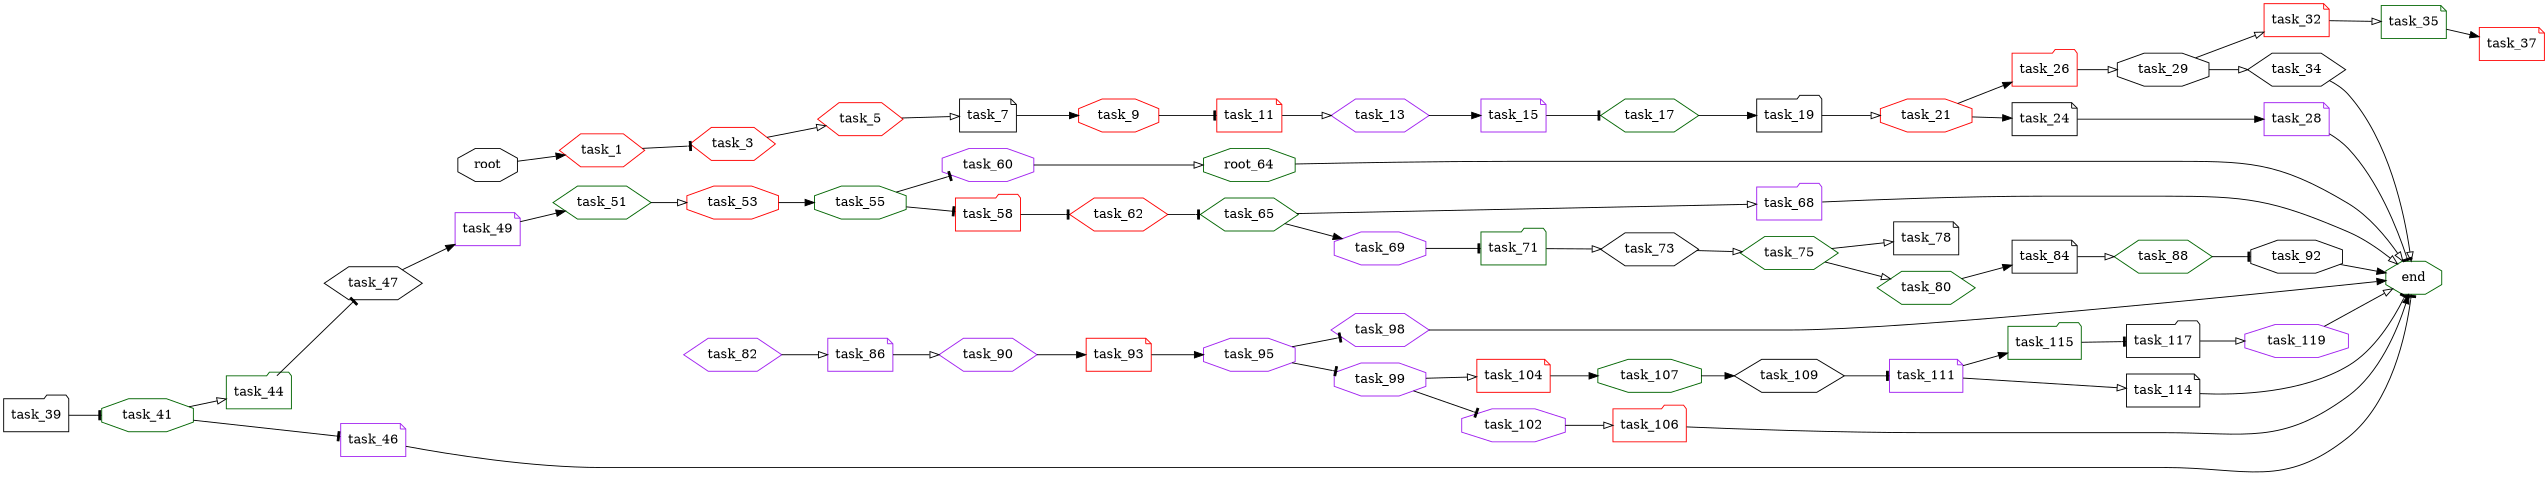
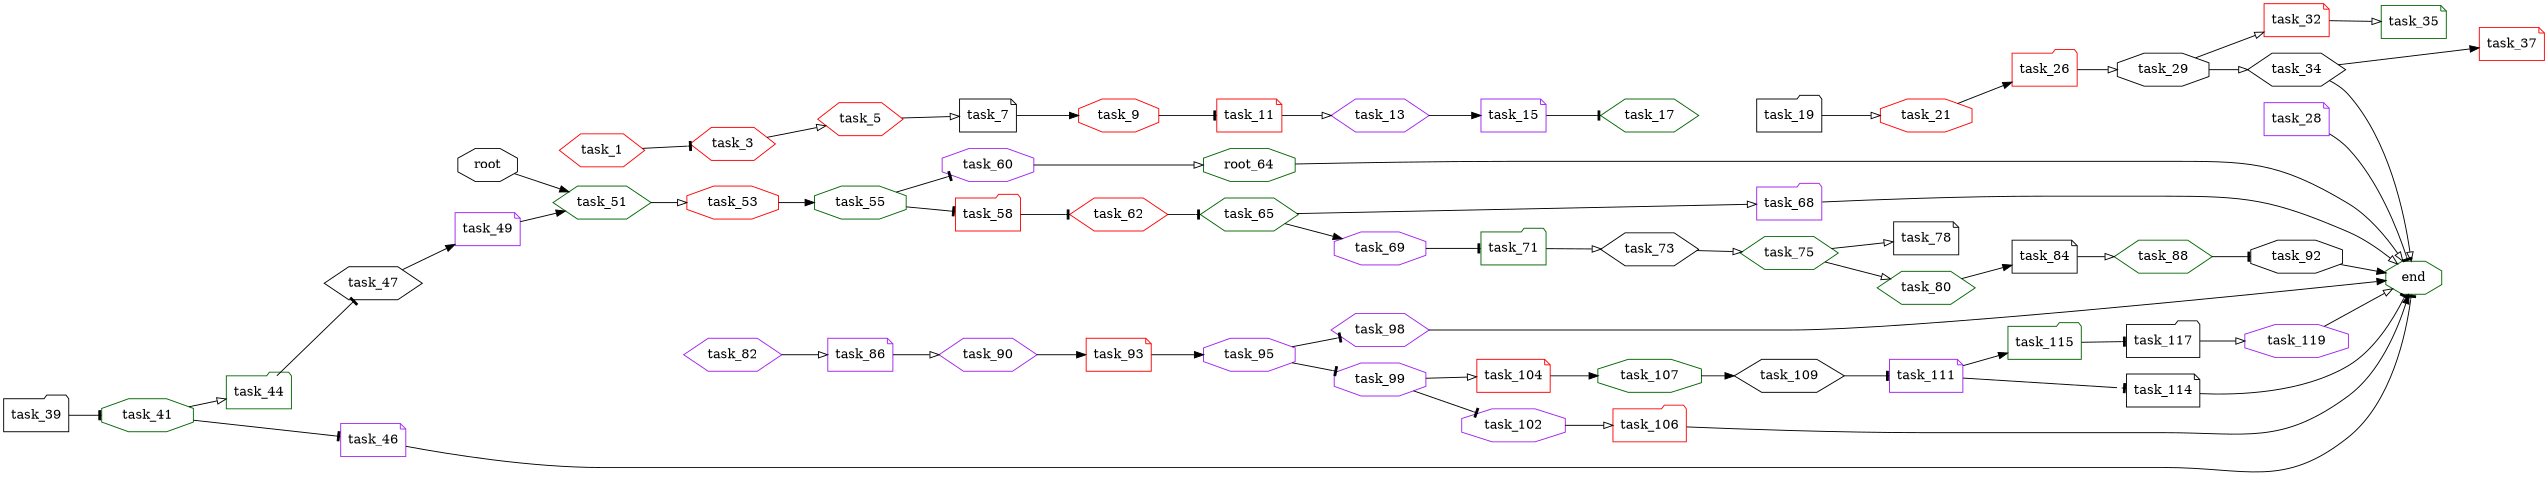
(2458, 32) -> (2404, 57)
(1723, 116) -> none
(2045, 119) -> none
(537, 159) -> (537, 181)
(2040, 383) -> (2040, 383)
